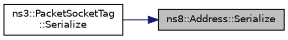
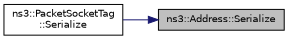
(221, 20) -> (221, 20)
